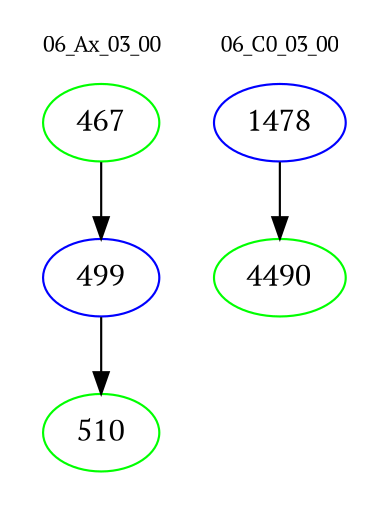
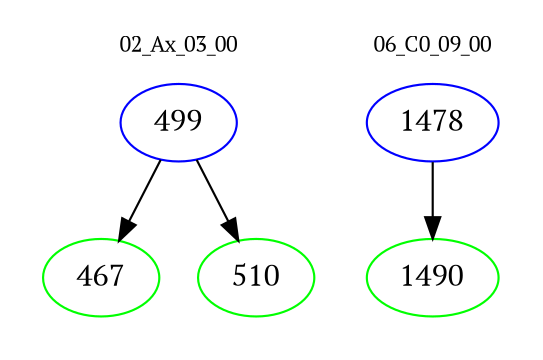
(102, 46) -> (179, 46)
(280, 46) -> (433, 46)
(101, 190) -> (145, 191)
(280, 278) -> (433, 278)
